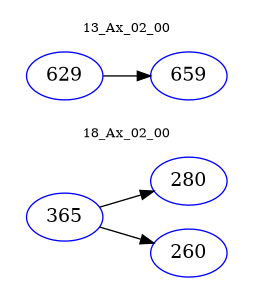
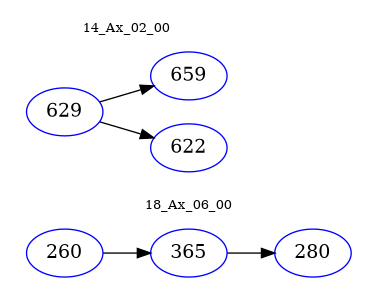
(127, 29) -> (127, 29)
(127, 134) -> (189, 206)
none -> (189, 148)
(120, 233) -> (120, 253)
